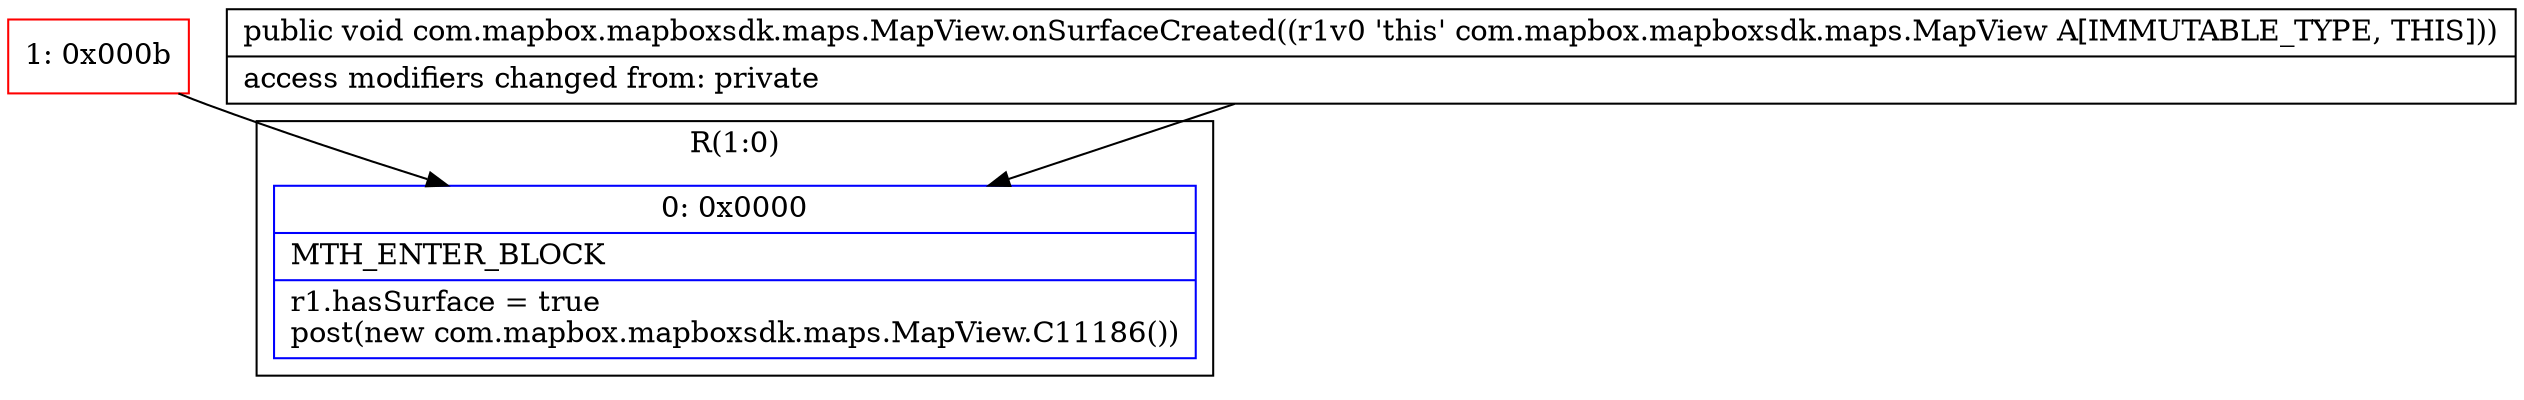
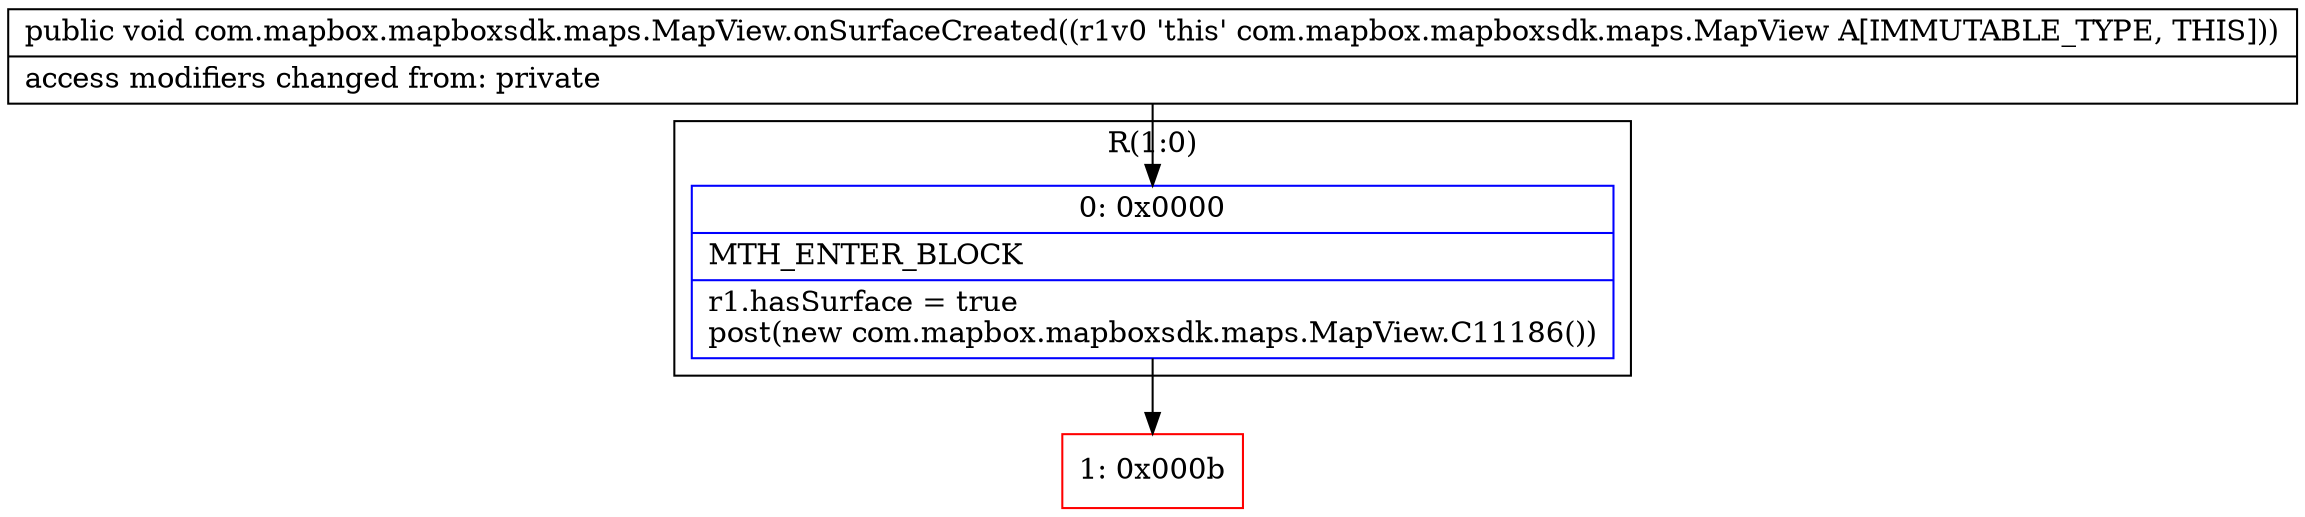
(302, 138) -> (1153, 388)
